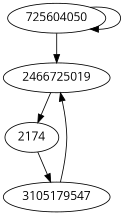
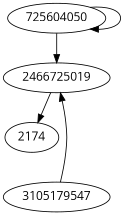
(43, 163) -> none
